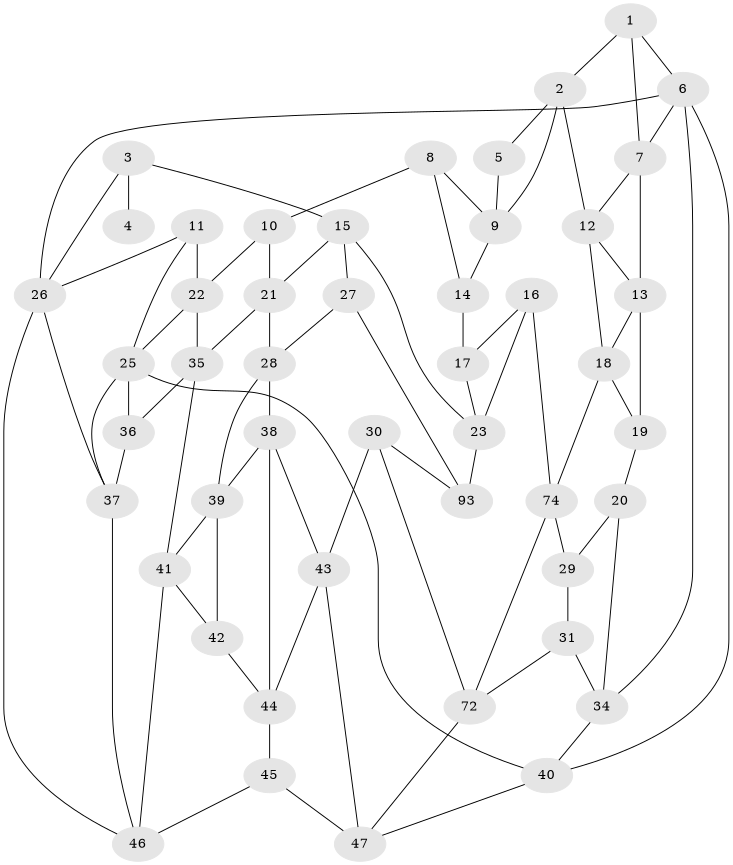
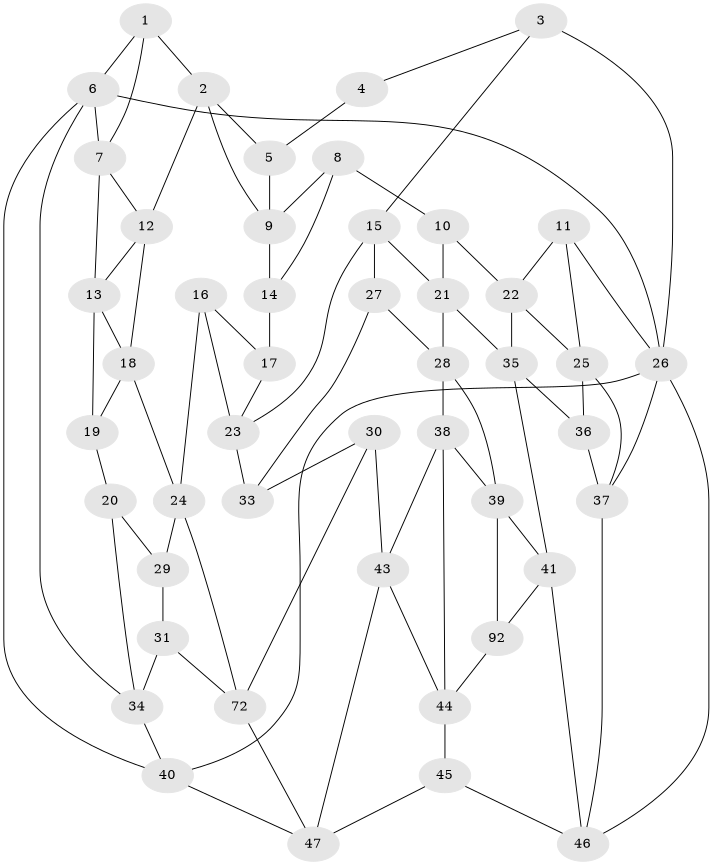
none -> (313, 126)
(467, 501) -> (248, 501)
(552, 501) -> (179, 501)
(373, 539) -> (306, 462)
(217, 638) -> (497, 638)
